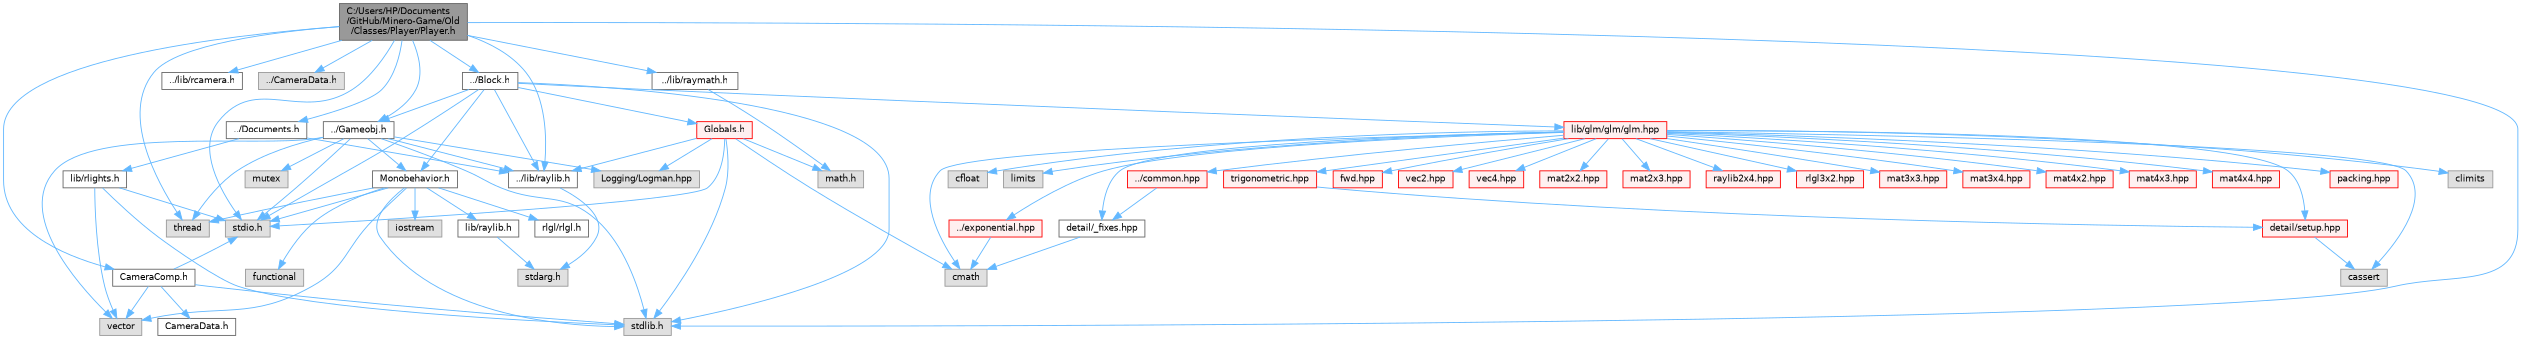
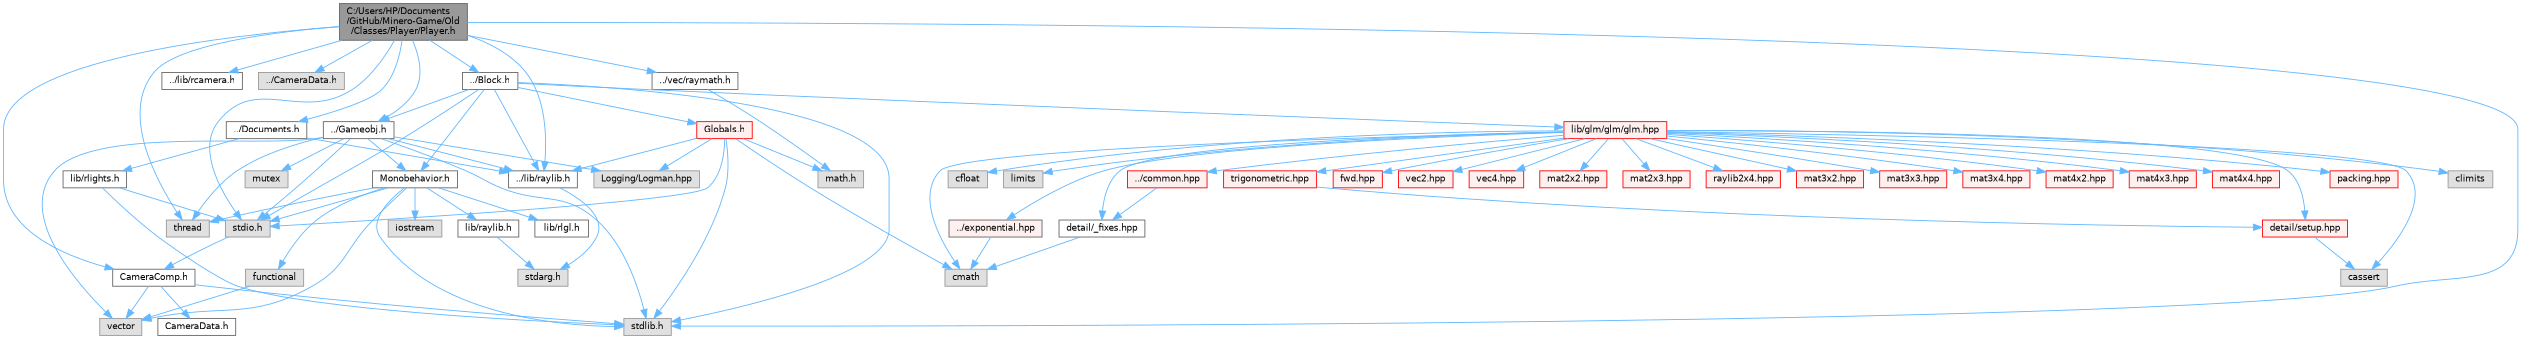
(695, 81) -> (695, 81)
(1830, 179) -> (1830, 179)
(562, 229) -> (562, 229)
(996, 229) -> (996, 229)
(98, 250) -> (200, 302)
(202, 256) -> (200, 250)
